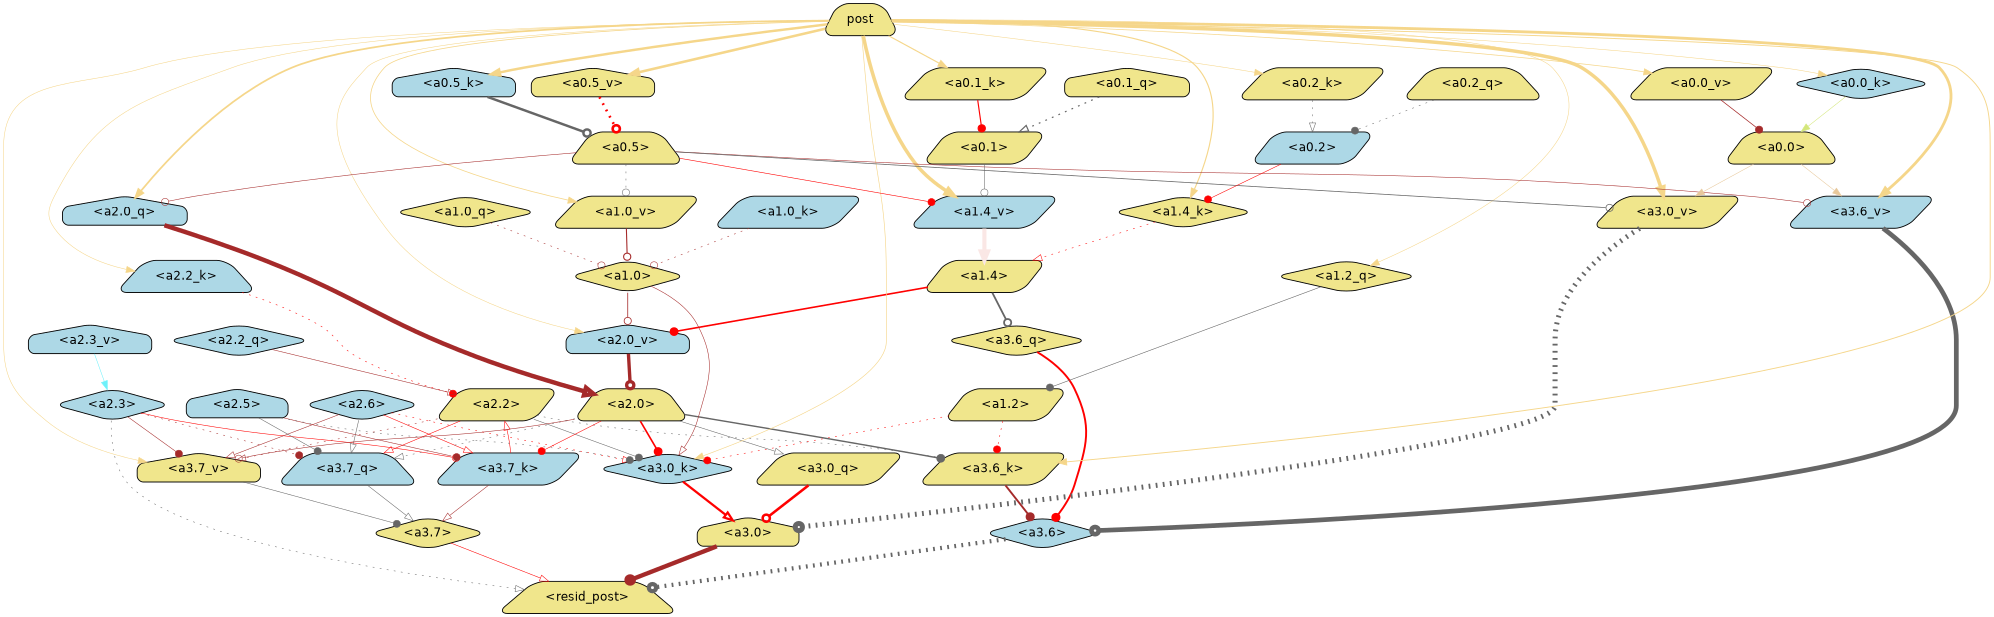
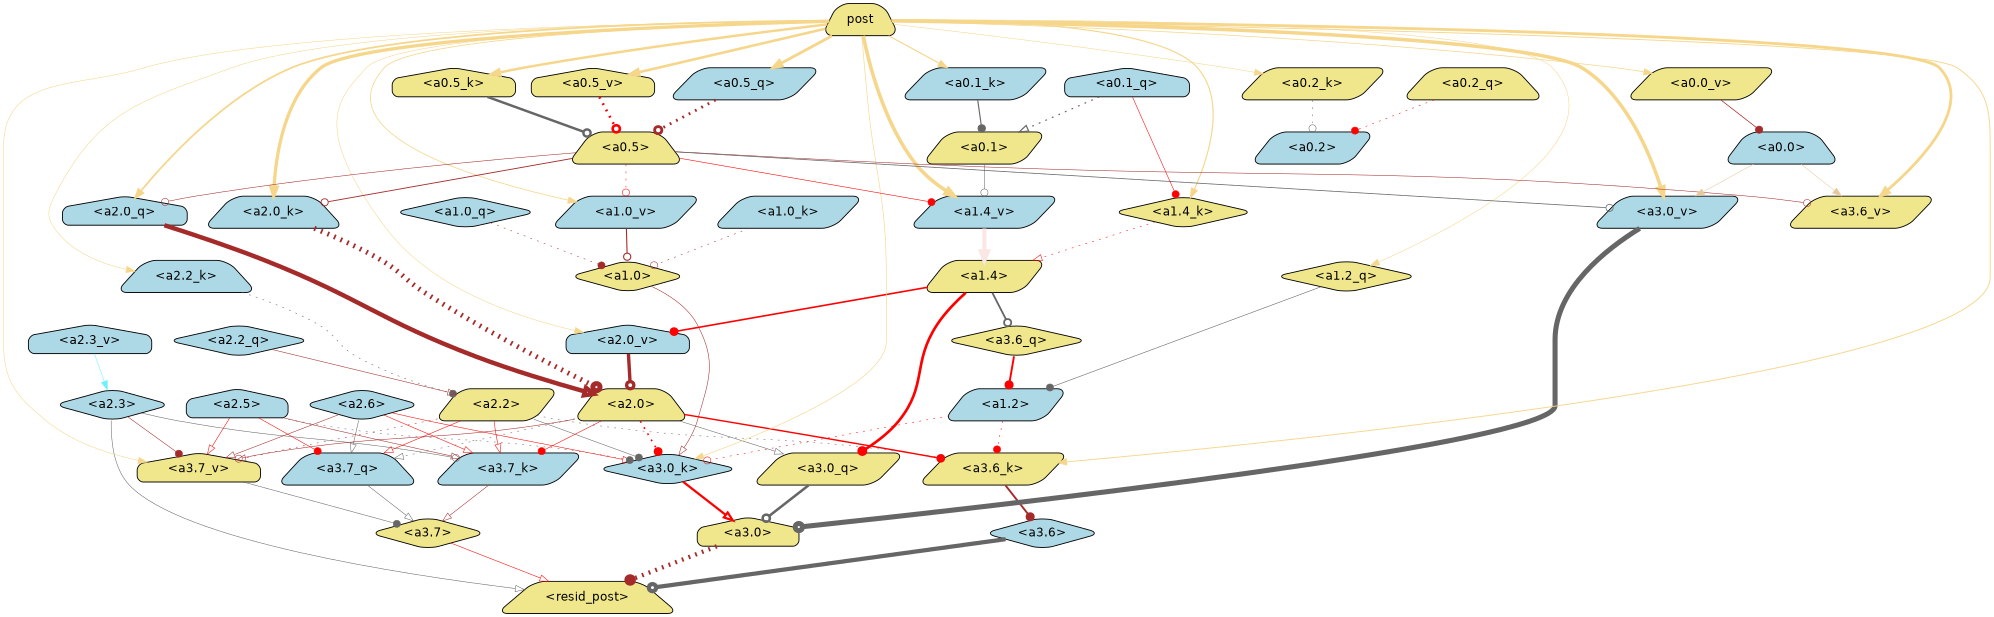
(454, 84) -> (454, 84)
none -> (745, 84)
(975, 84) -> (975, 84)
(1127, 84) -> (1127, 84)
(1861, 84) -> none
(979, 112) -> (979, 112)
(1313, 112) -> (1313, 112)
(1396, 115) -> (1396, 115)
(1782, 148) -> (1782, 148)
(626, 177) -> (626, 177)
(1248, 180) -> (1153, 144)
none -> (274, 212)
(465, 212) -> (465, 212)
(626, 212) -> (626, 212)
(1667, 212) -> (1667, 212)
(1861, 212) -> (1861, 212)
(544, 243) -> (544, 243)
(628, 305) -> none
(343, 347) -> (343, 347)
none -> (919, 374)
(1006, 405) -> (1006, 405)
(1086, 427) -> (1012, 369)
(461, 428) -> (461, 428)
(280, 430) -> (280, 430)
(218, 434) -> none
none -> (220, 434)
(265, 434) -> (265, 434)
(805, 435) -> (805, 435)
(842, 435) -> (842, 435)
(367, 437) -> (367, 437)
(650, 437) -> (650, 437)
(509, 441) -> (496, 433)
(1287, 467) -> (1287, 467)
(1638, 494) -> none
(789, 501) -> (789, 501)
(283, 548) -> (283, 548)
(675, 562) -> (675, 562)
(831, 563) -> (831, 563)
